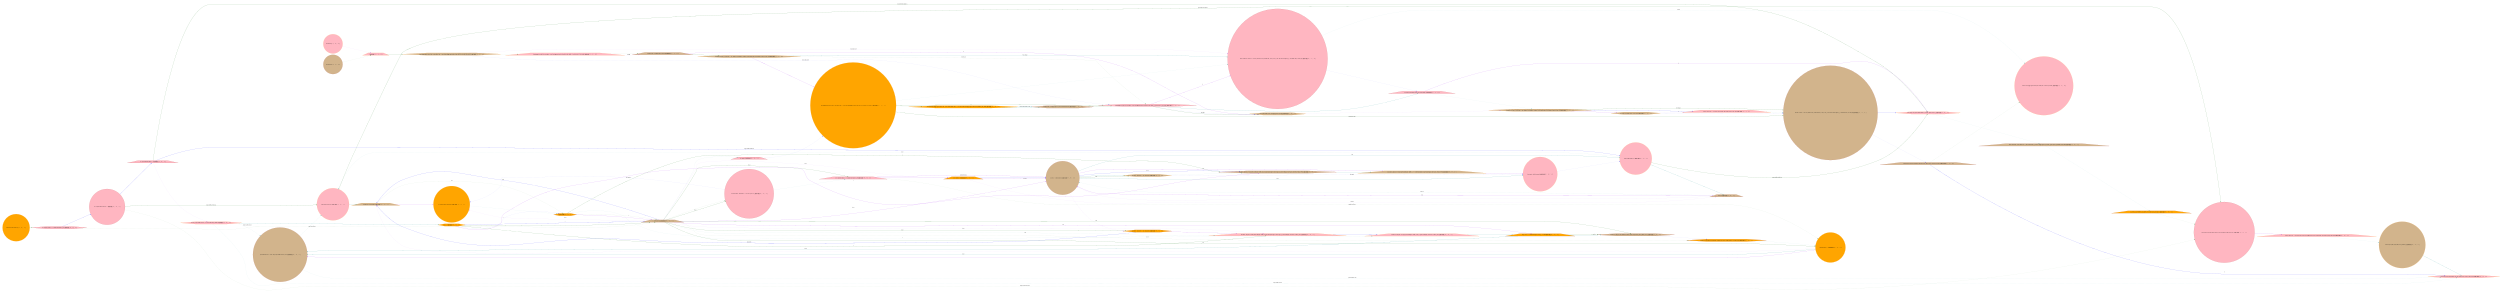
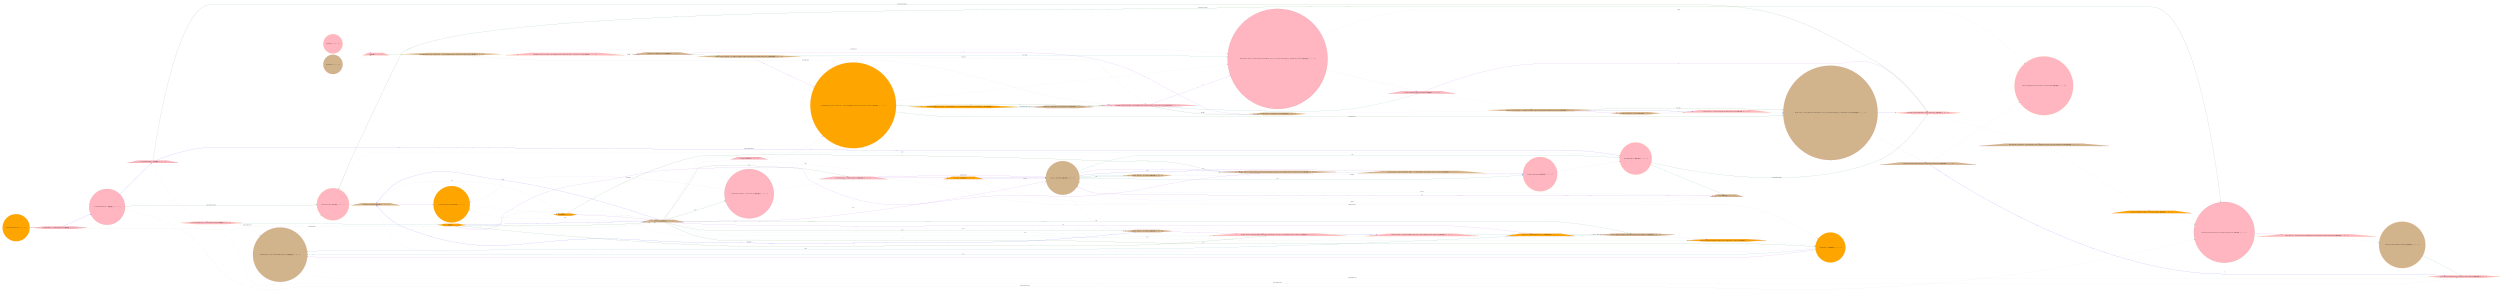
(1147, 231) -> (1147, 231)
